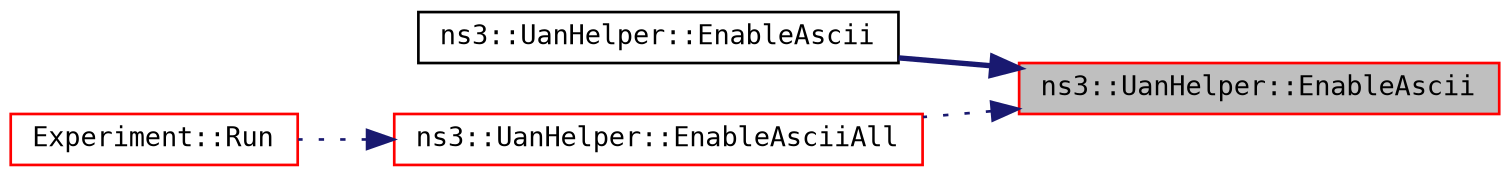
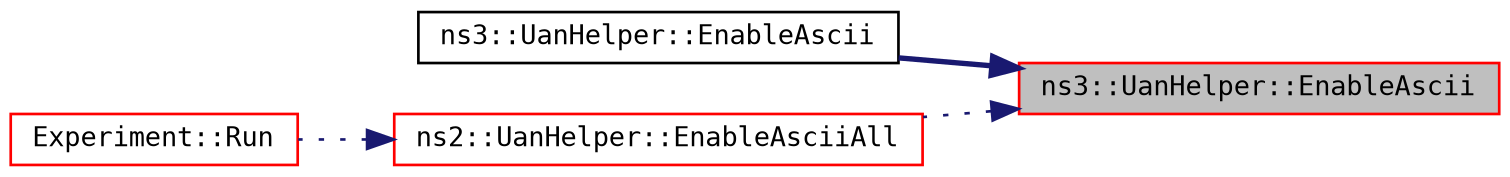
(658, 139) -> (658, 139)
